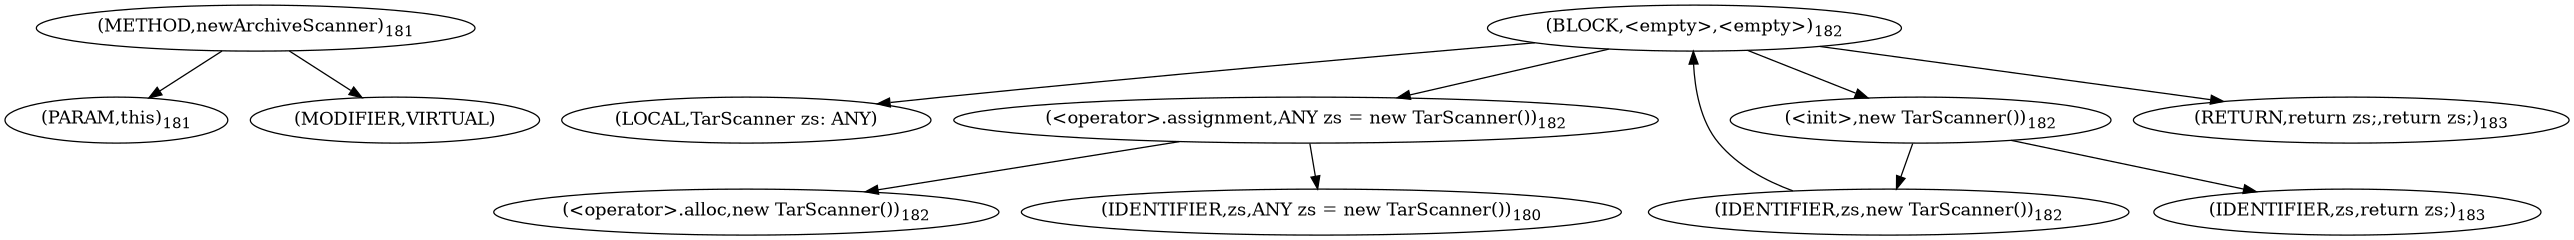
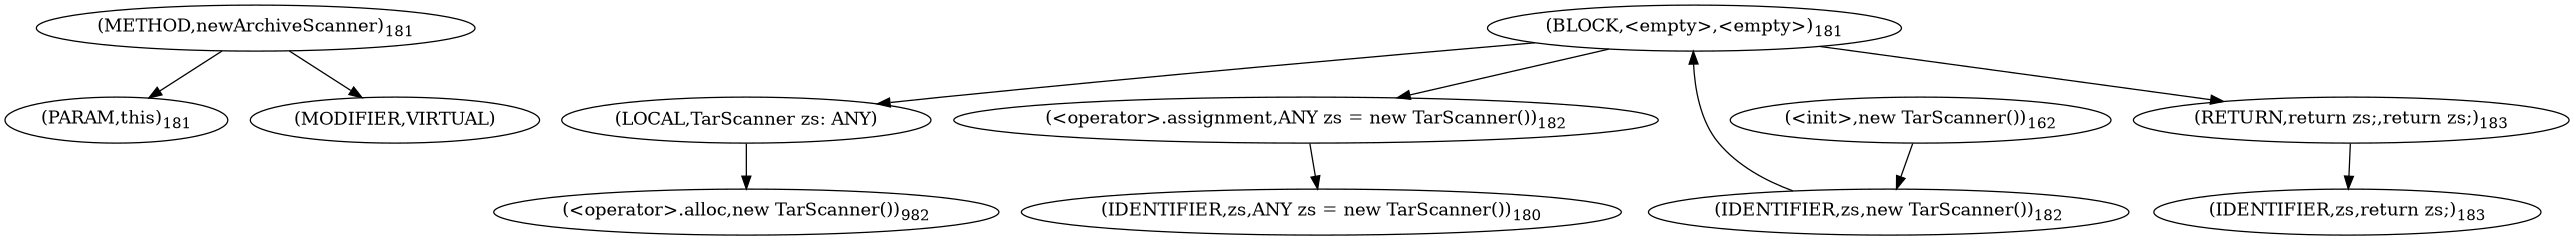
(1829, 26) -> (1829, 26)
(1802, 72) -> none
(2042, 118) -> (2042, 118)
(2127, 165) -> (2350, 160)
(1029, 166) -> (746, 160)
(916, 210) -> (916, 210)
